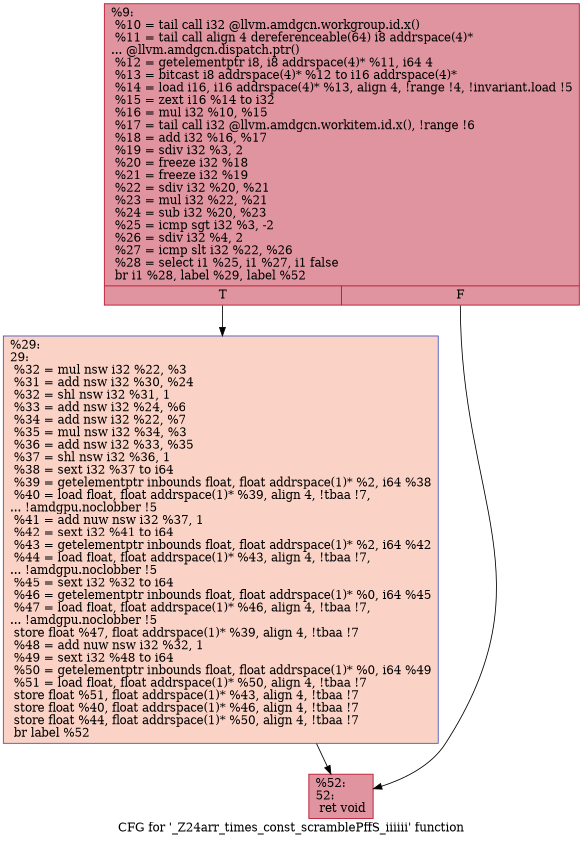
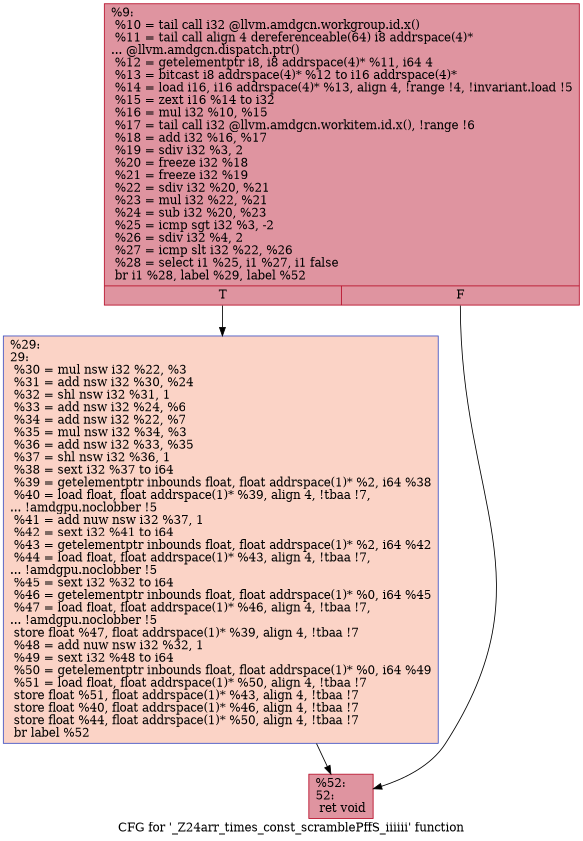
(98, 370) -> (98, 370)
